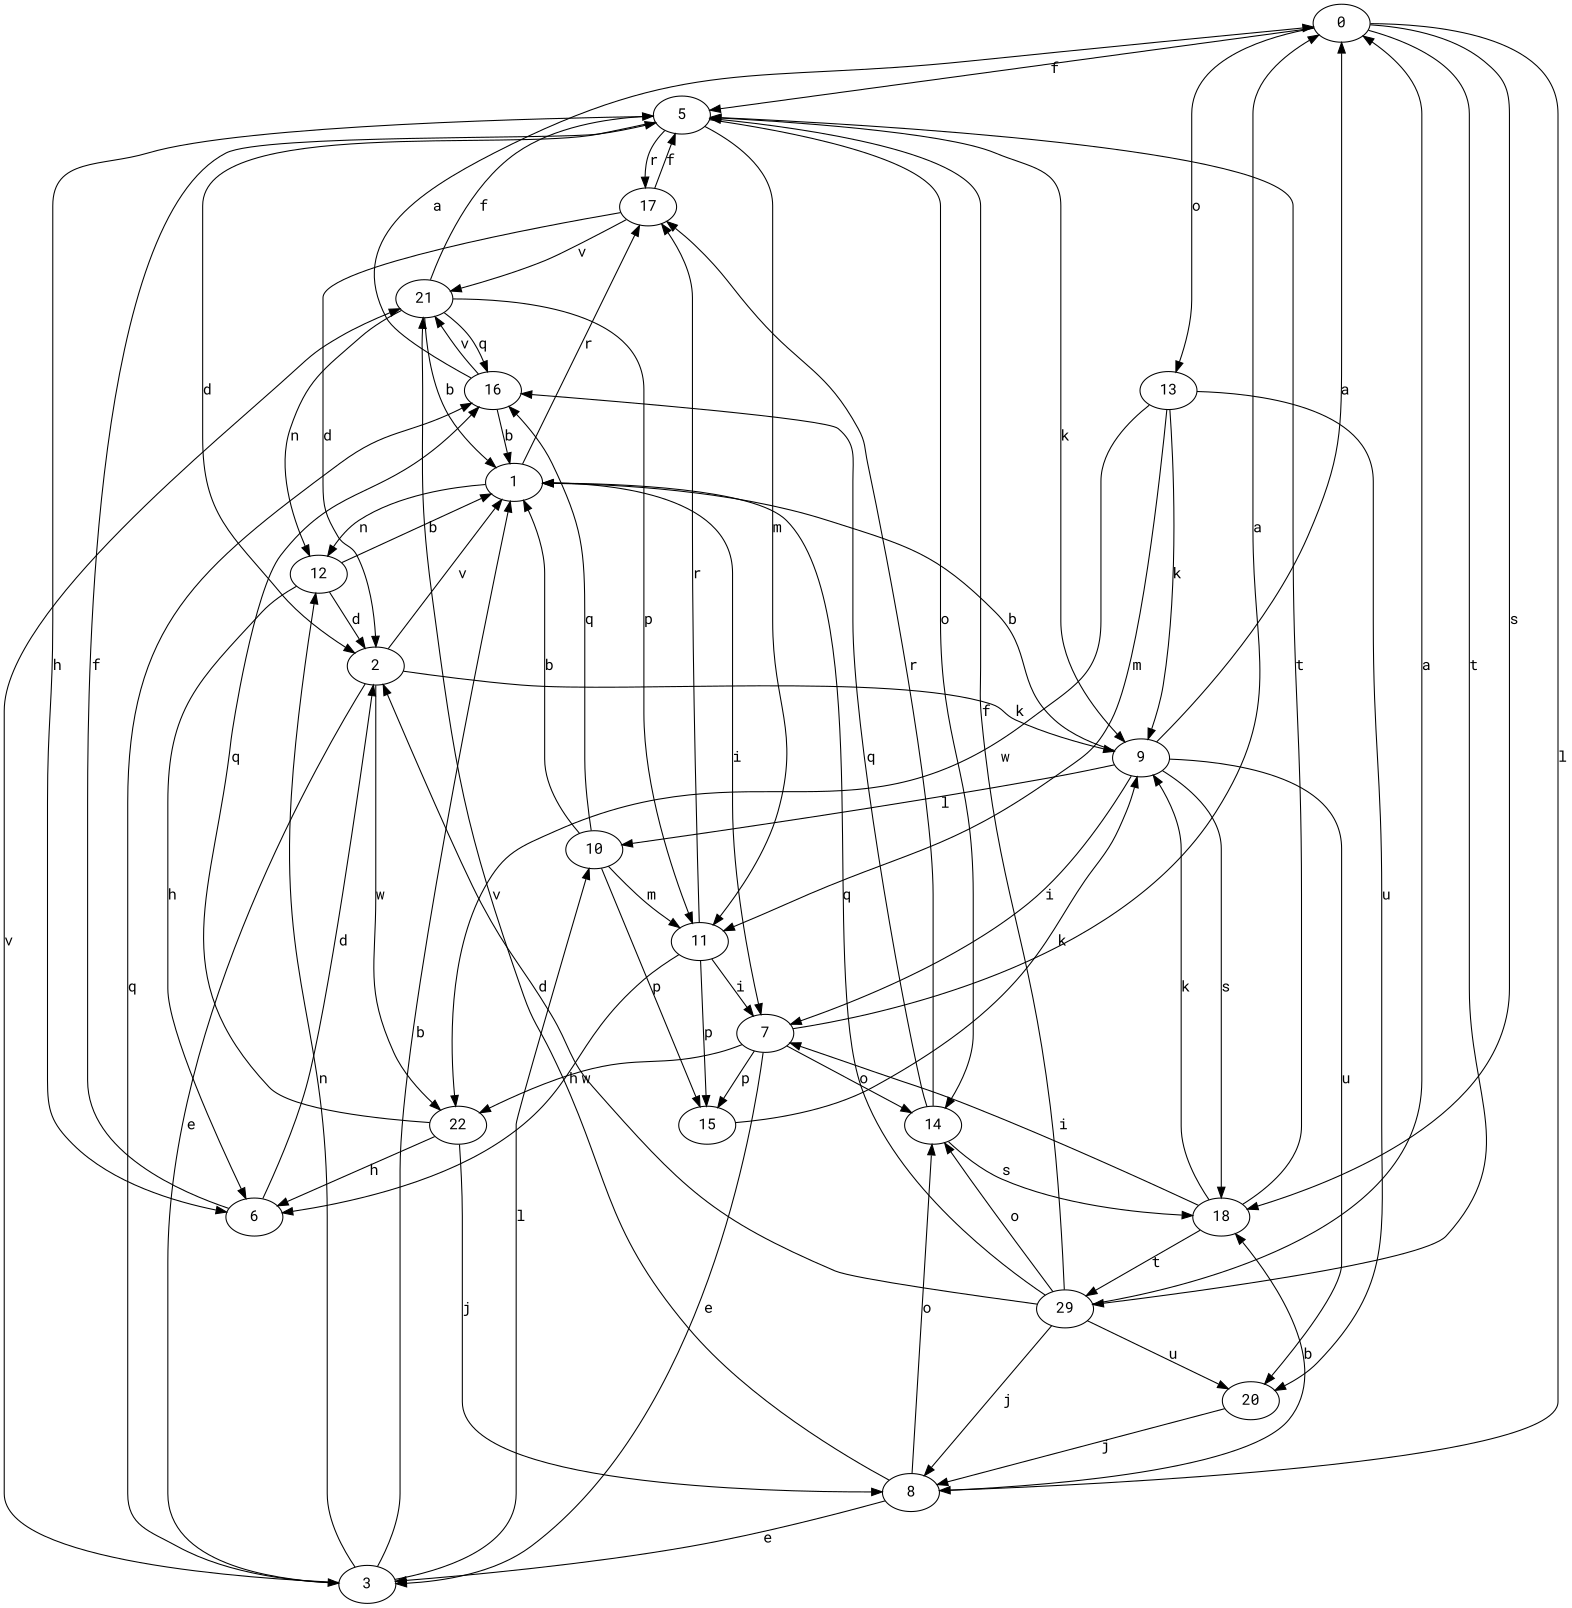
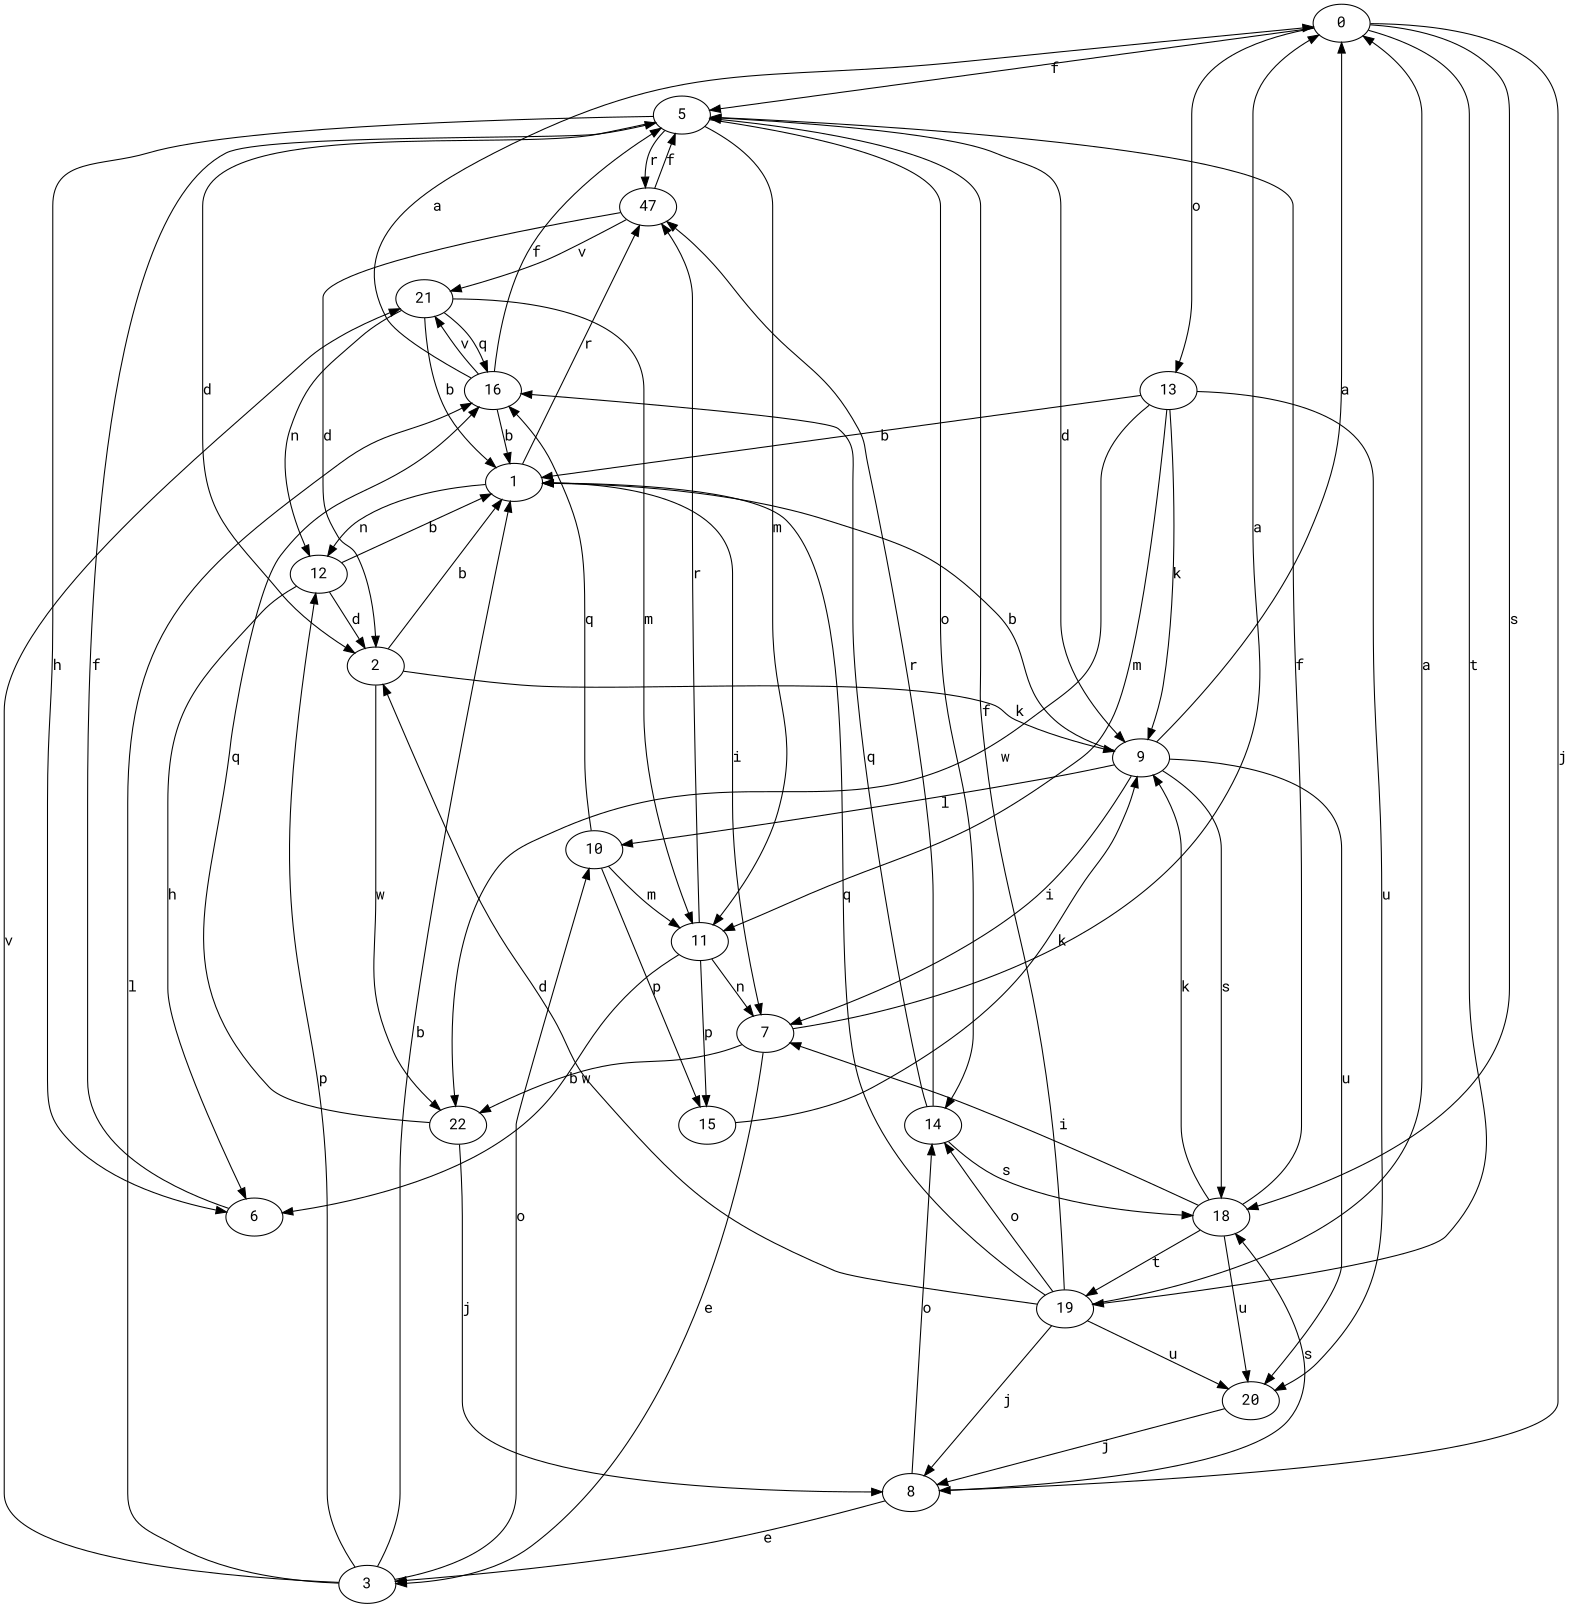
(508, 160) -> (537, 238)
(648, 207) -> (648, 207)
(1066, 436) -> (1066, 436)
(463, 574) -> (463, 574)
(649, 620) -> (649, 620)
(1300, 666) -> (1300, 666)
(545, 675) -> (832, 438)
(1563, 758) -> (1563, 758)
(333, 951) -> none
(132, 987) -> (132, 987)
(740, 987) -> (740, 987)
(526, 1001) -> none
(739, 1075) -> none
(845, 1077) -> none
(324, 1079) -> (324, 1079)
(574, 1079) -> (574, 1079)
(361, 1169) -> none
(175, 1170) -> none
(521, 1217) -> (521, 1217)
none -> (1235, 1304)
(1065, 1309) -> (1065, 1309)
(1308, 1355) -> (1308, 1355)
